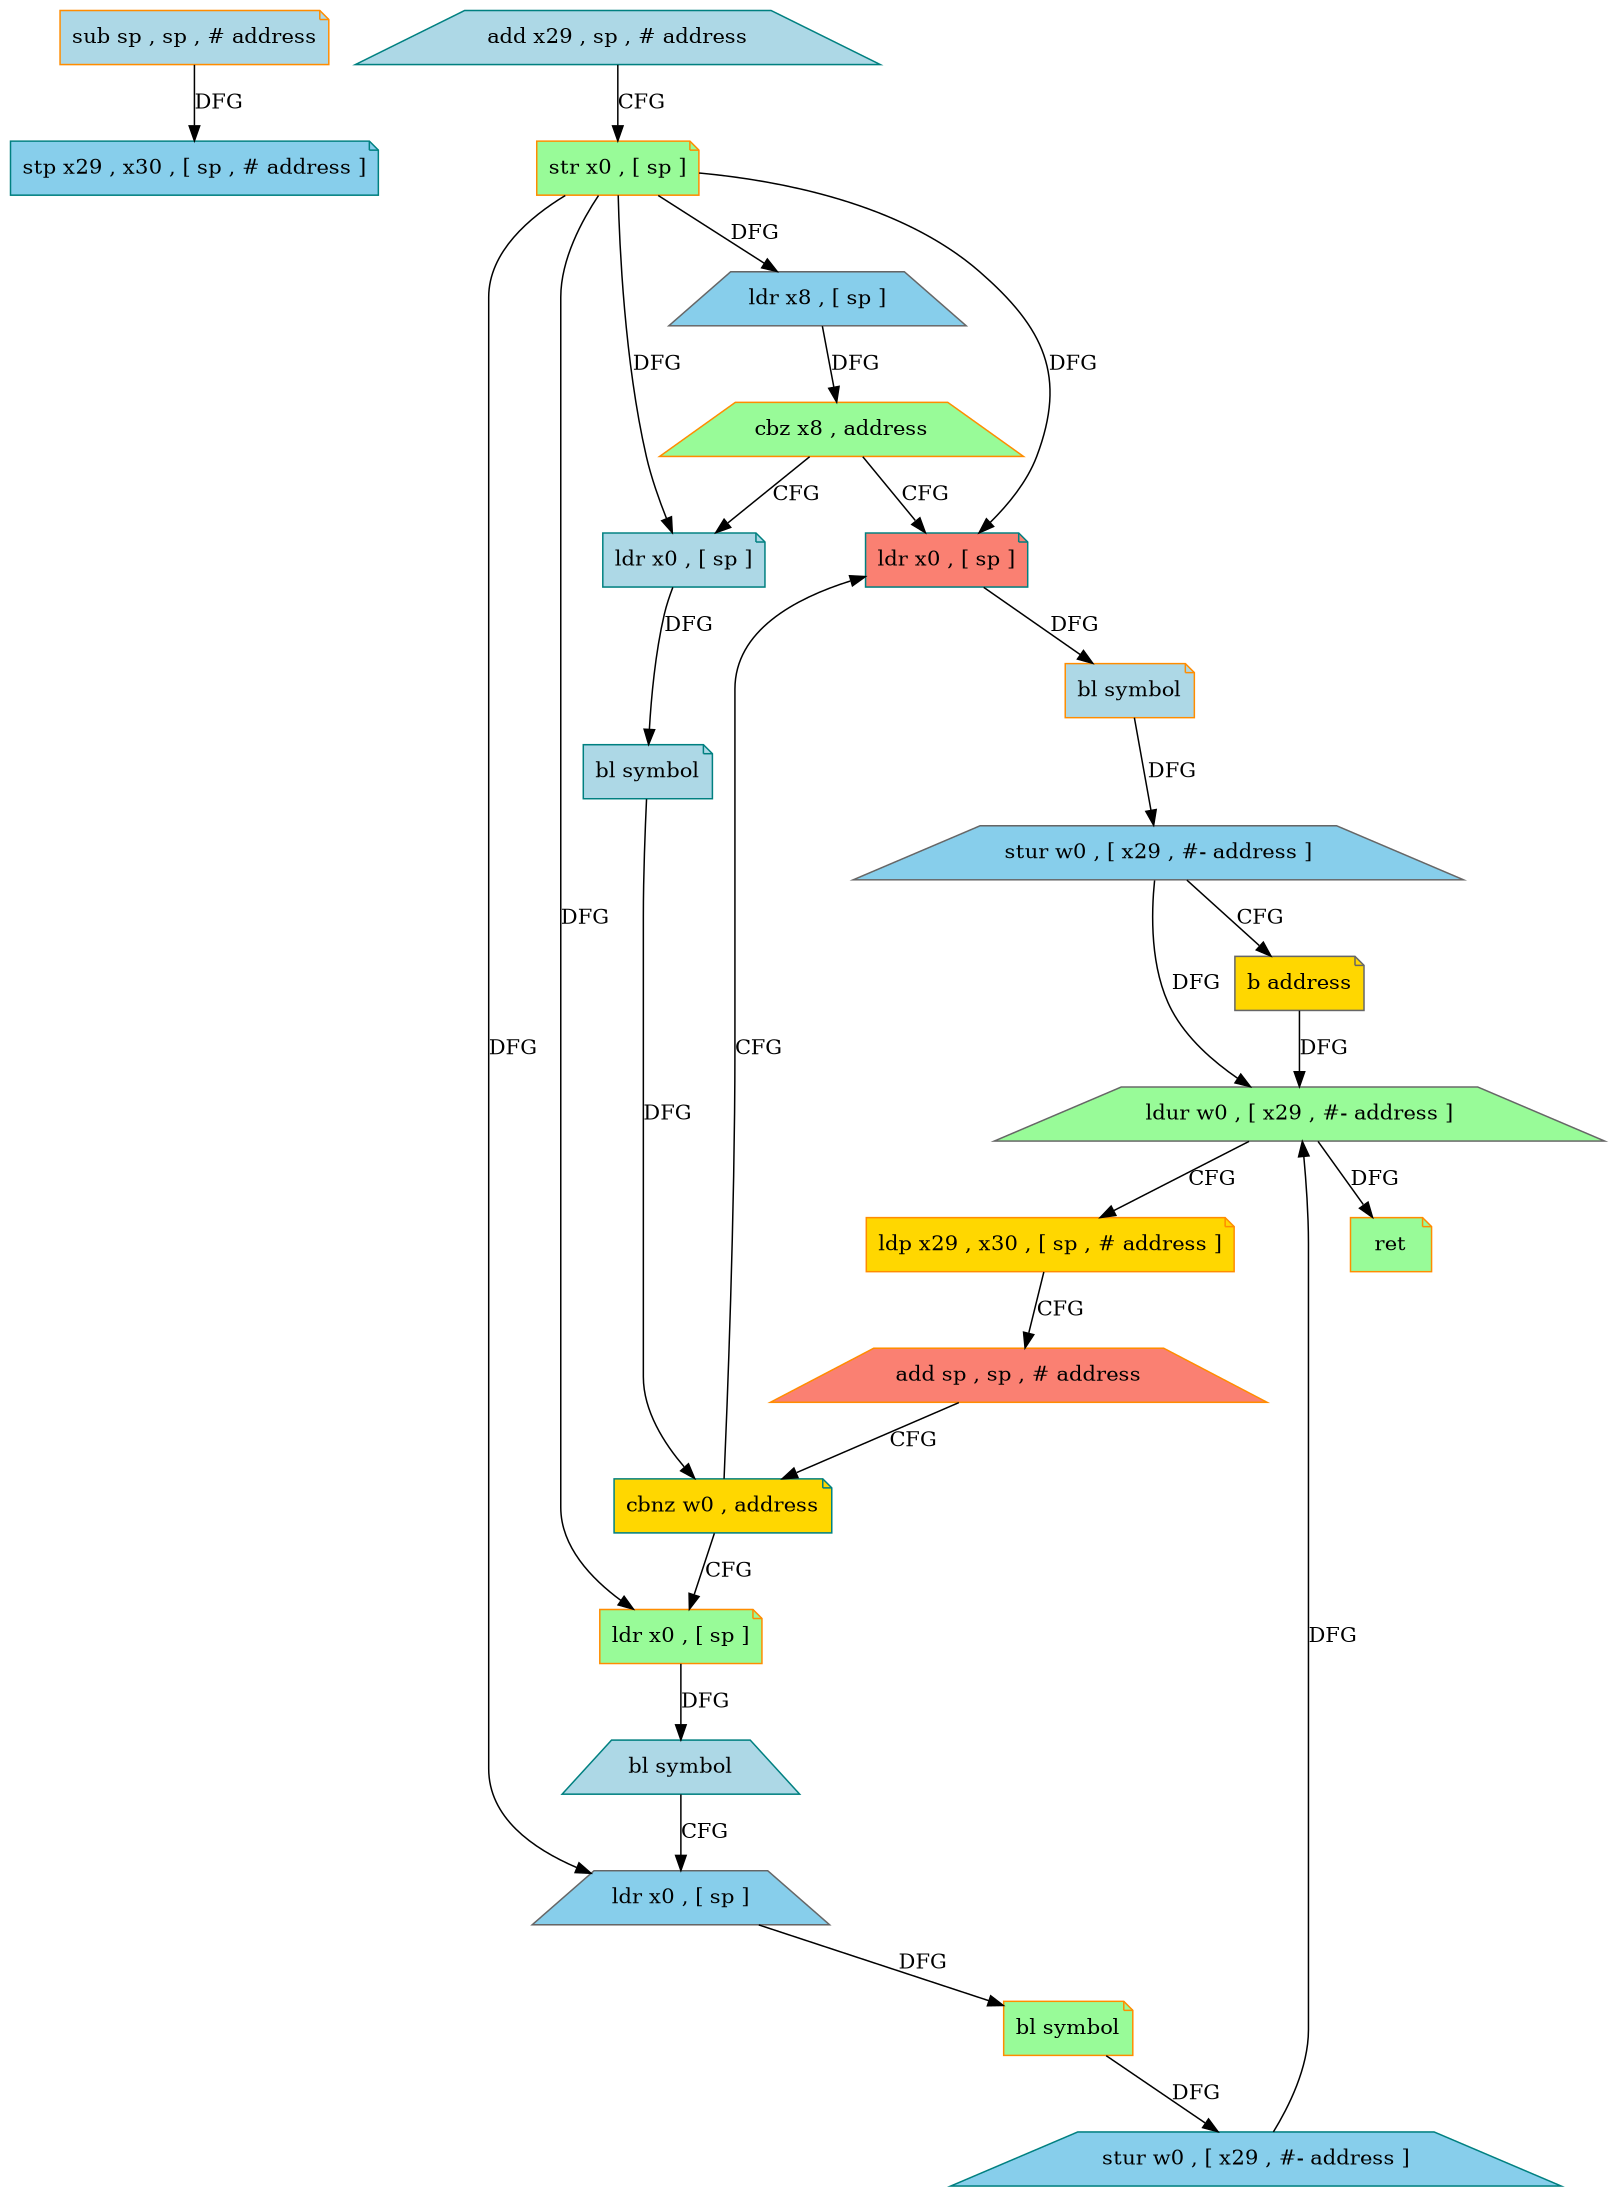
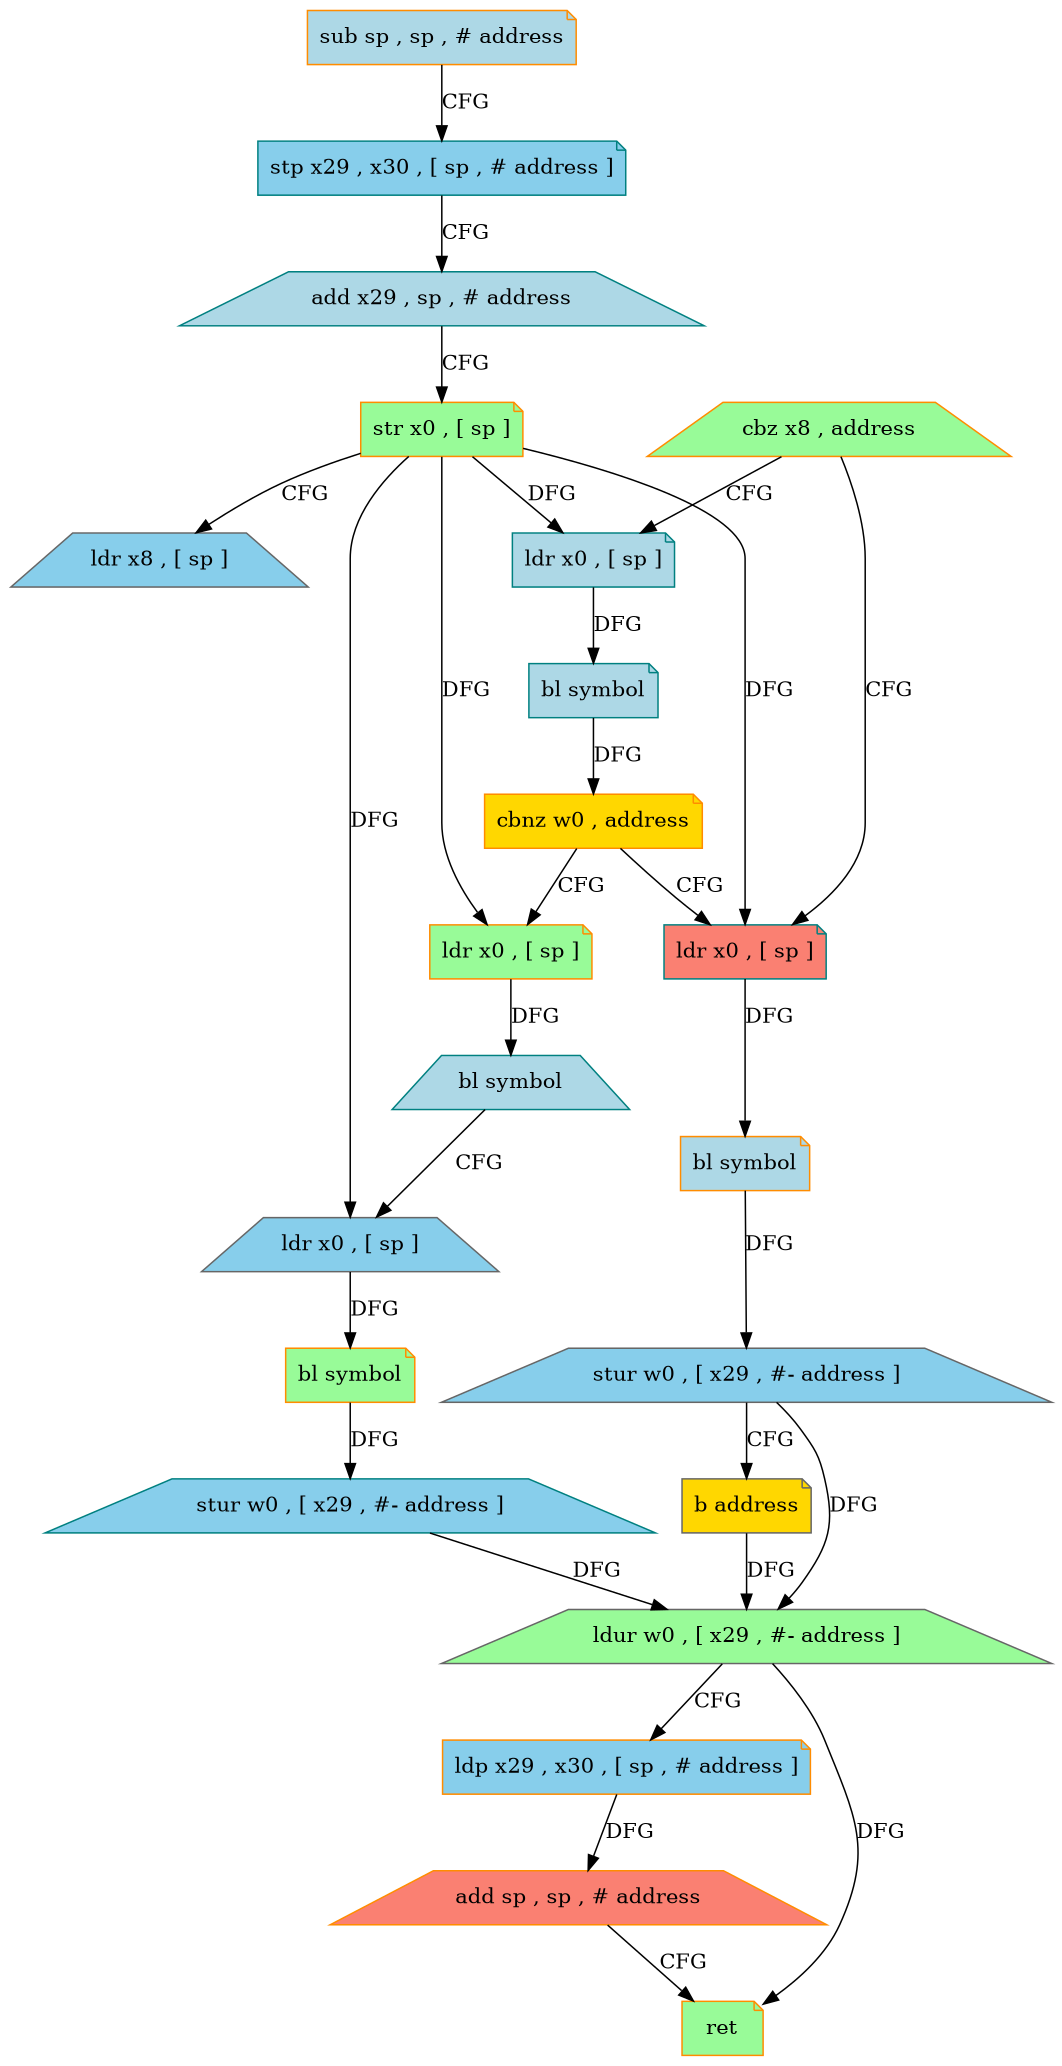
(219, 103) -> (466, 103)
none -> (442, 226)
(755, 233) -> (305, 495)
(828, 357) -> none
(1050, 1245) -> (626, 1767)
(1061, 1310) -> (630, 1832)
(878, 1438) -> (645, 1958)
(723, 1506) -> (593, 821)
